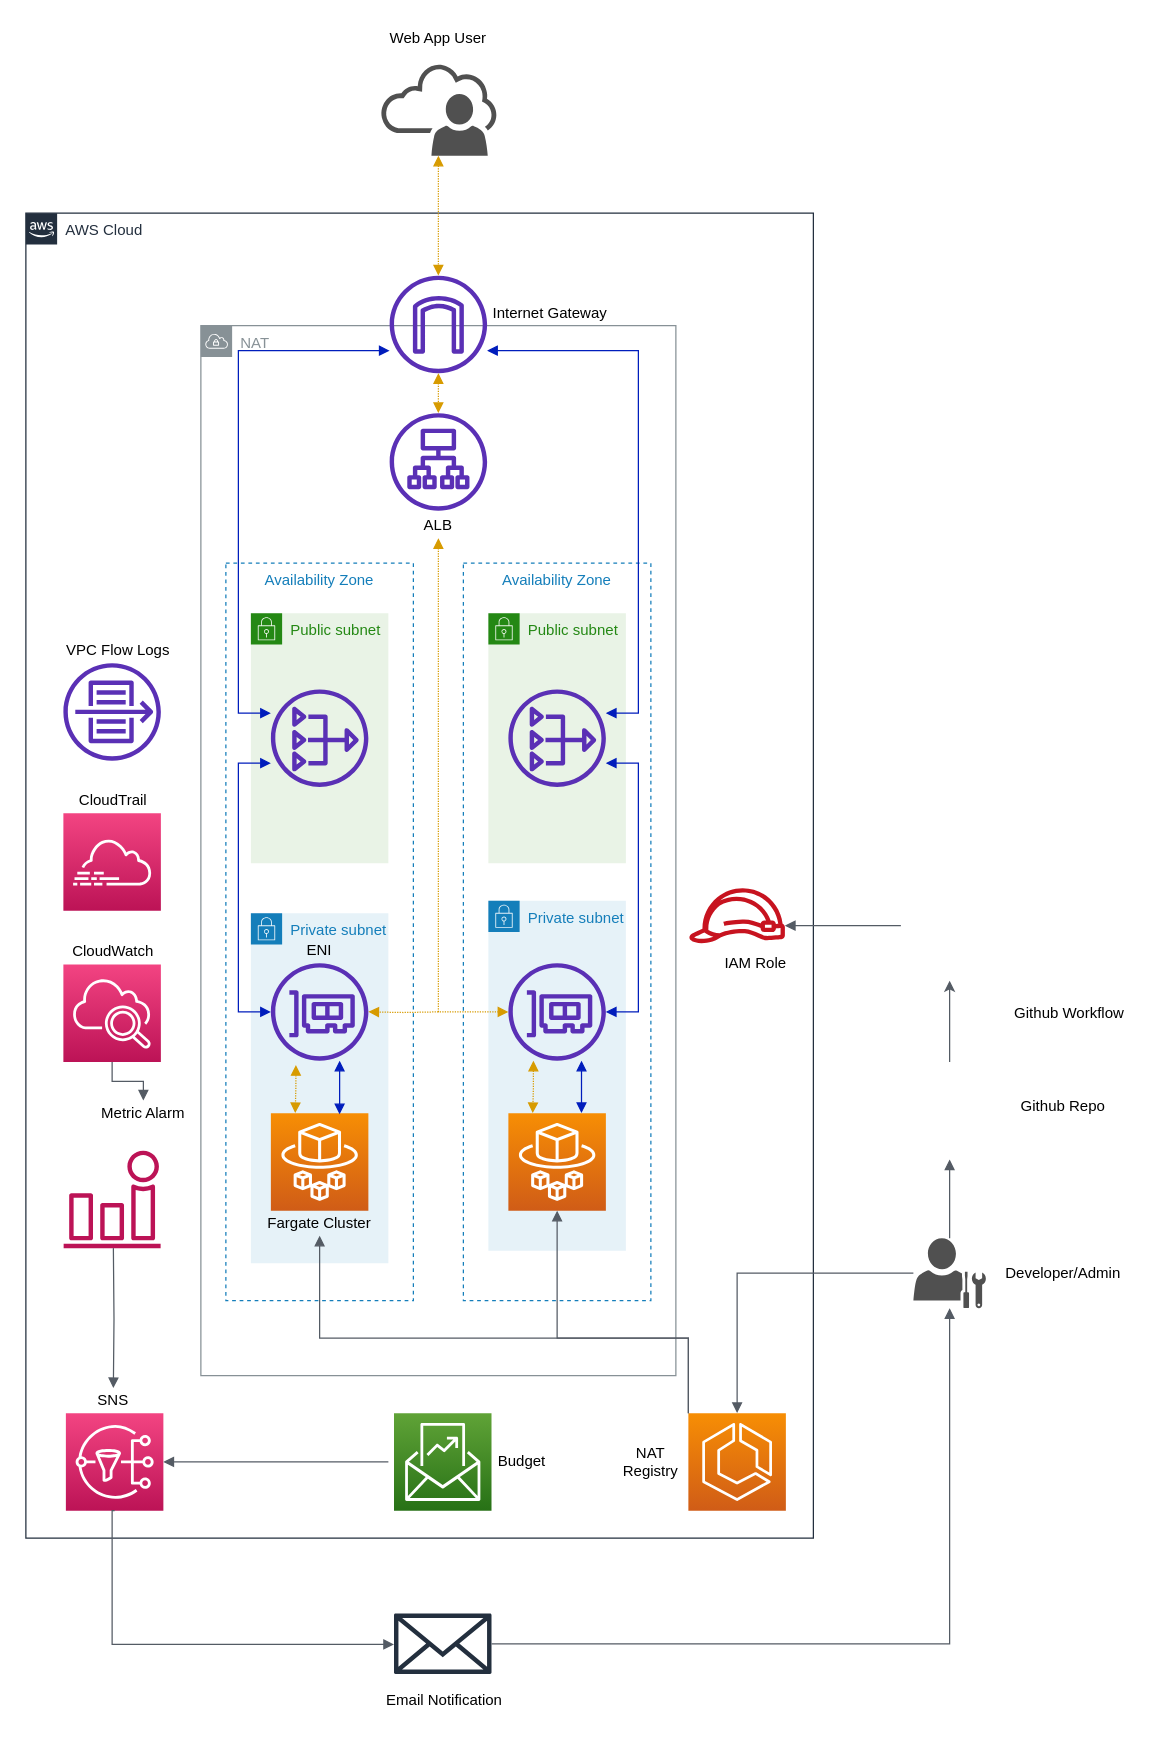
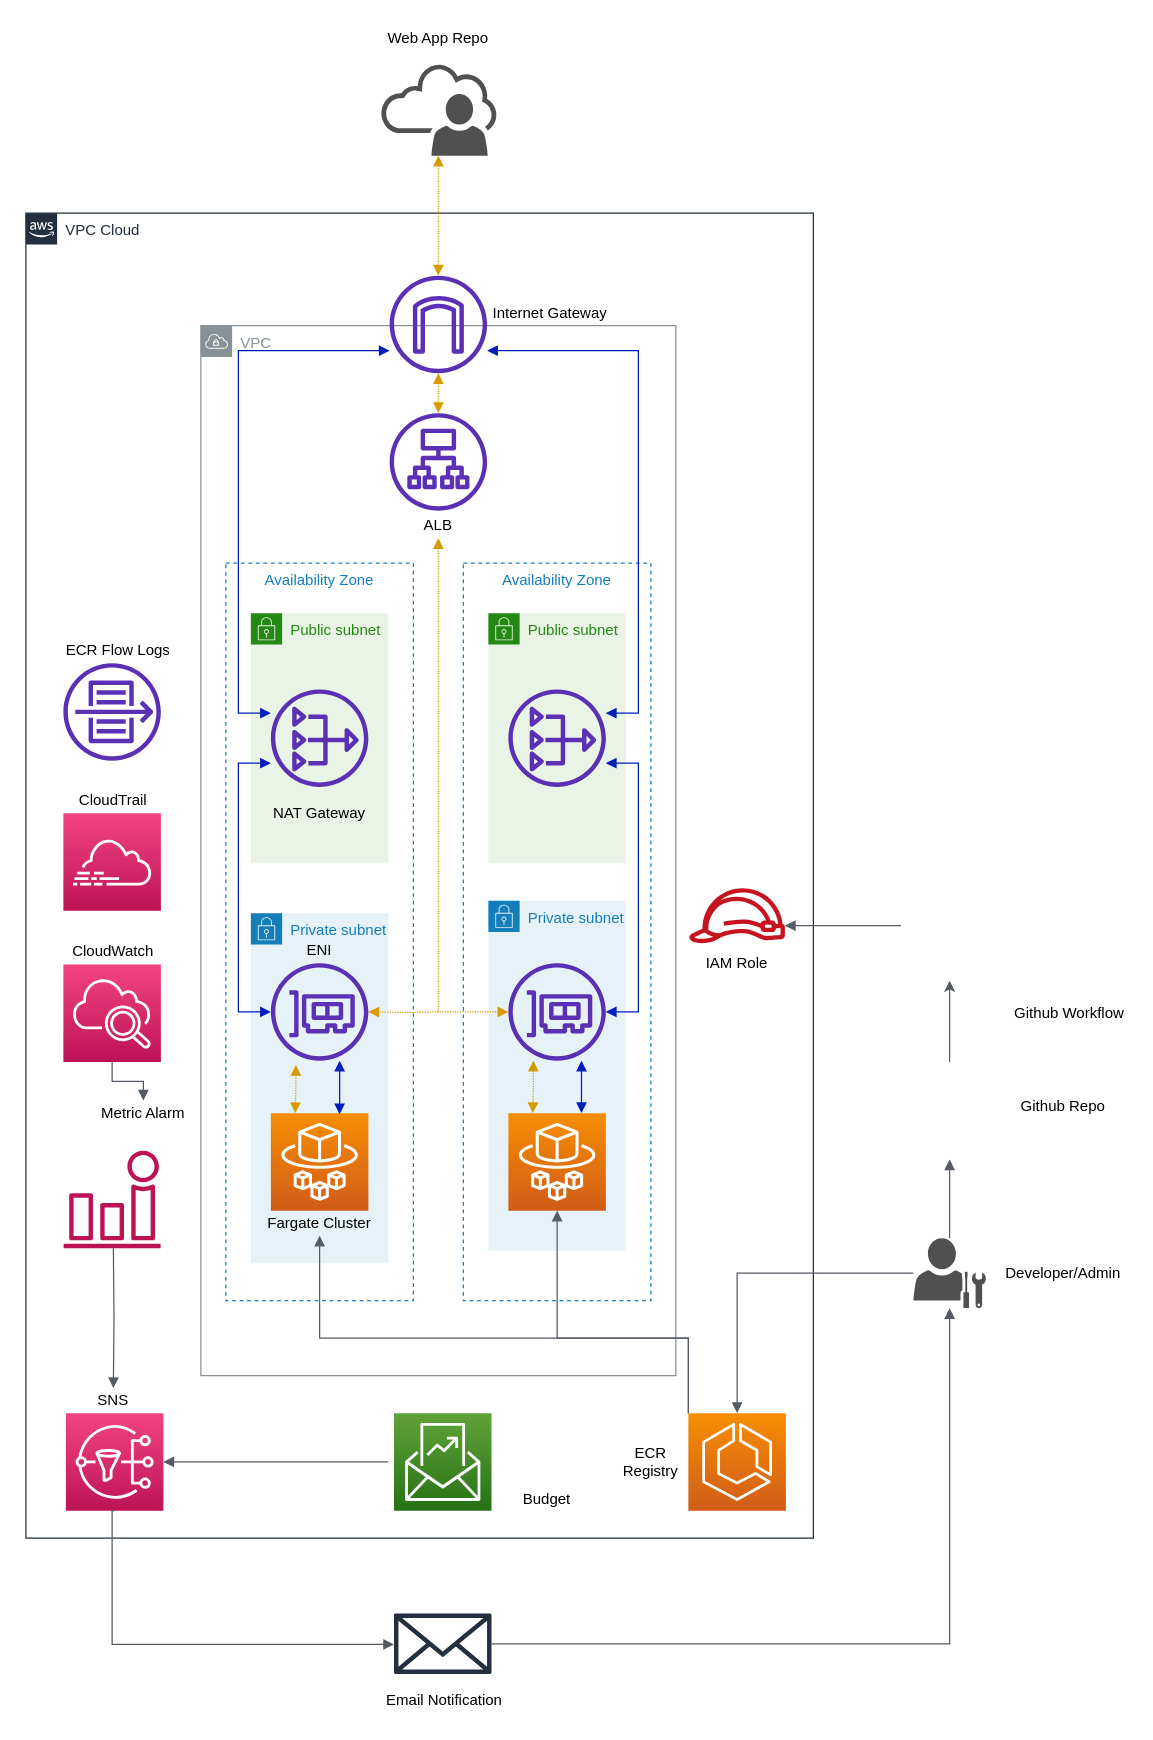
(438, 38) -> (438, 38)
(100, 231) -> (100, 231)
(253, 343) -> (253, 343)
(118, 651) -> (118, 651)
none -> (319, 813)
(756, 963) -> (737, 963)
(521, 1462) -> (546, 1499)
(651, 1462) -> (651, 1462)
